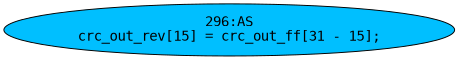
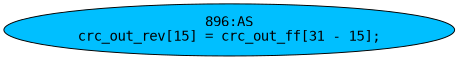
(229, 30) -> (229, 30)
